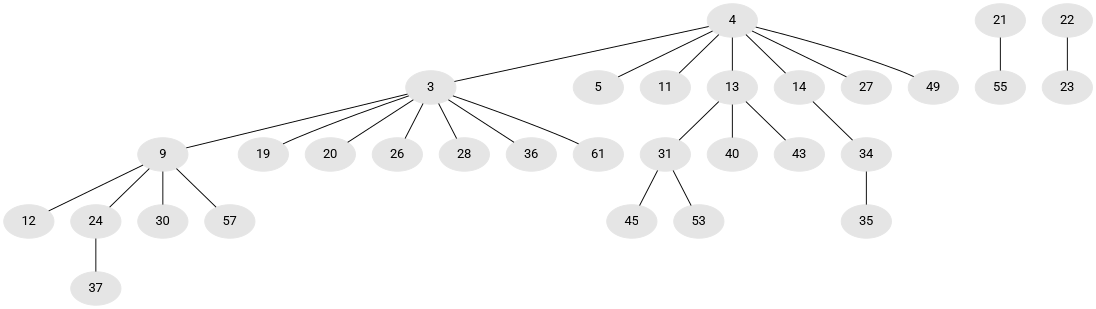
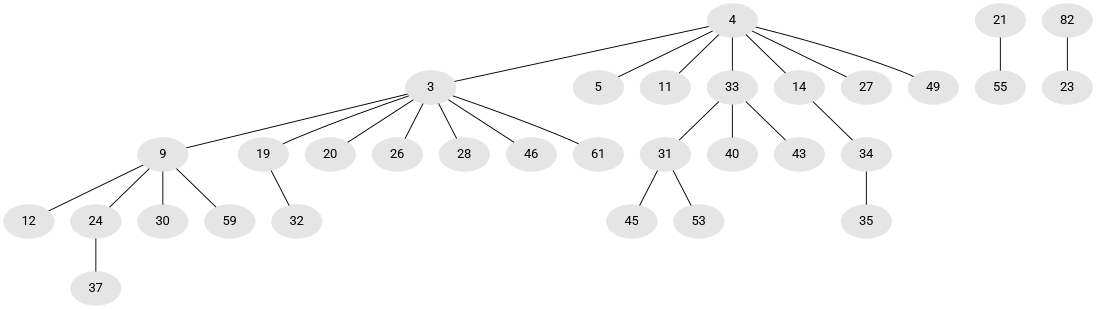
(1067, 20) -> (1067, 20)
(732, 87) -> (732, 87)
(531, 154) -> (531, 154)
(230, 221) -> (230, 221)
none -> (297, 221)
